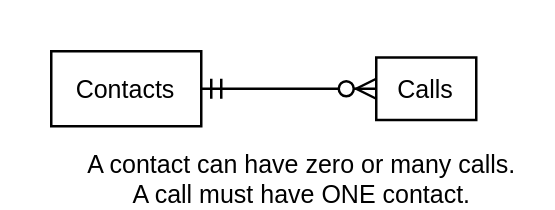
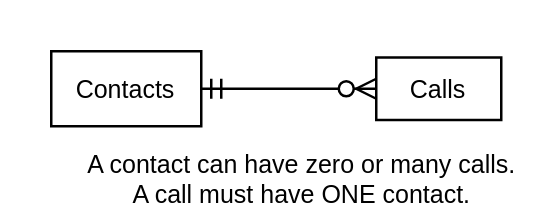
(426, 89) -> (439, 89)
